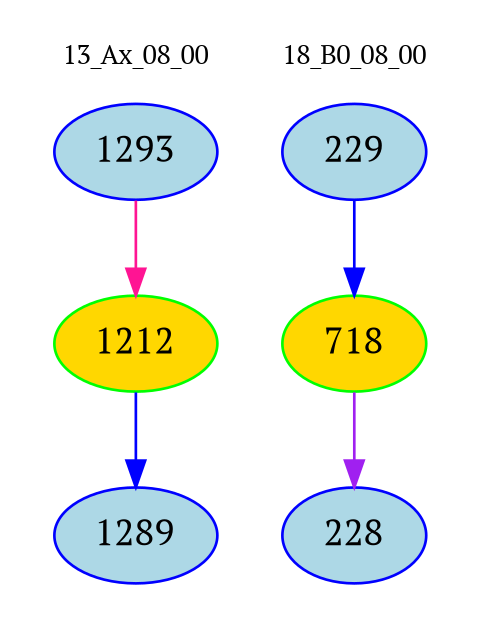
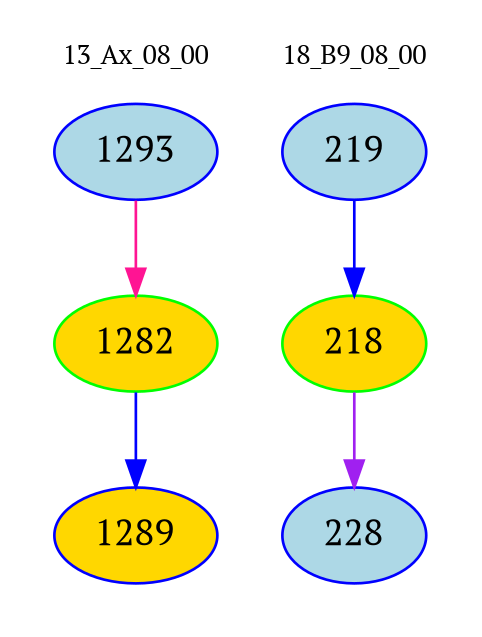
(356, 57) -> (356, 57)
(354, 152) -> (354, 152)
(136, 344) -> (136, 344)
(354, 344) -> (354, 344)
(136, 535) -> (136, 535)
